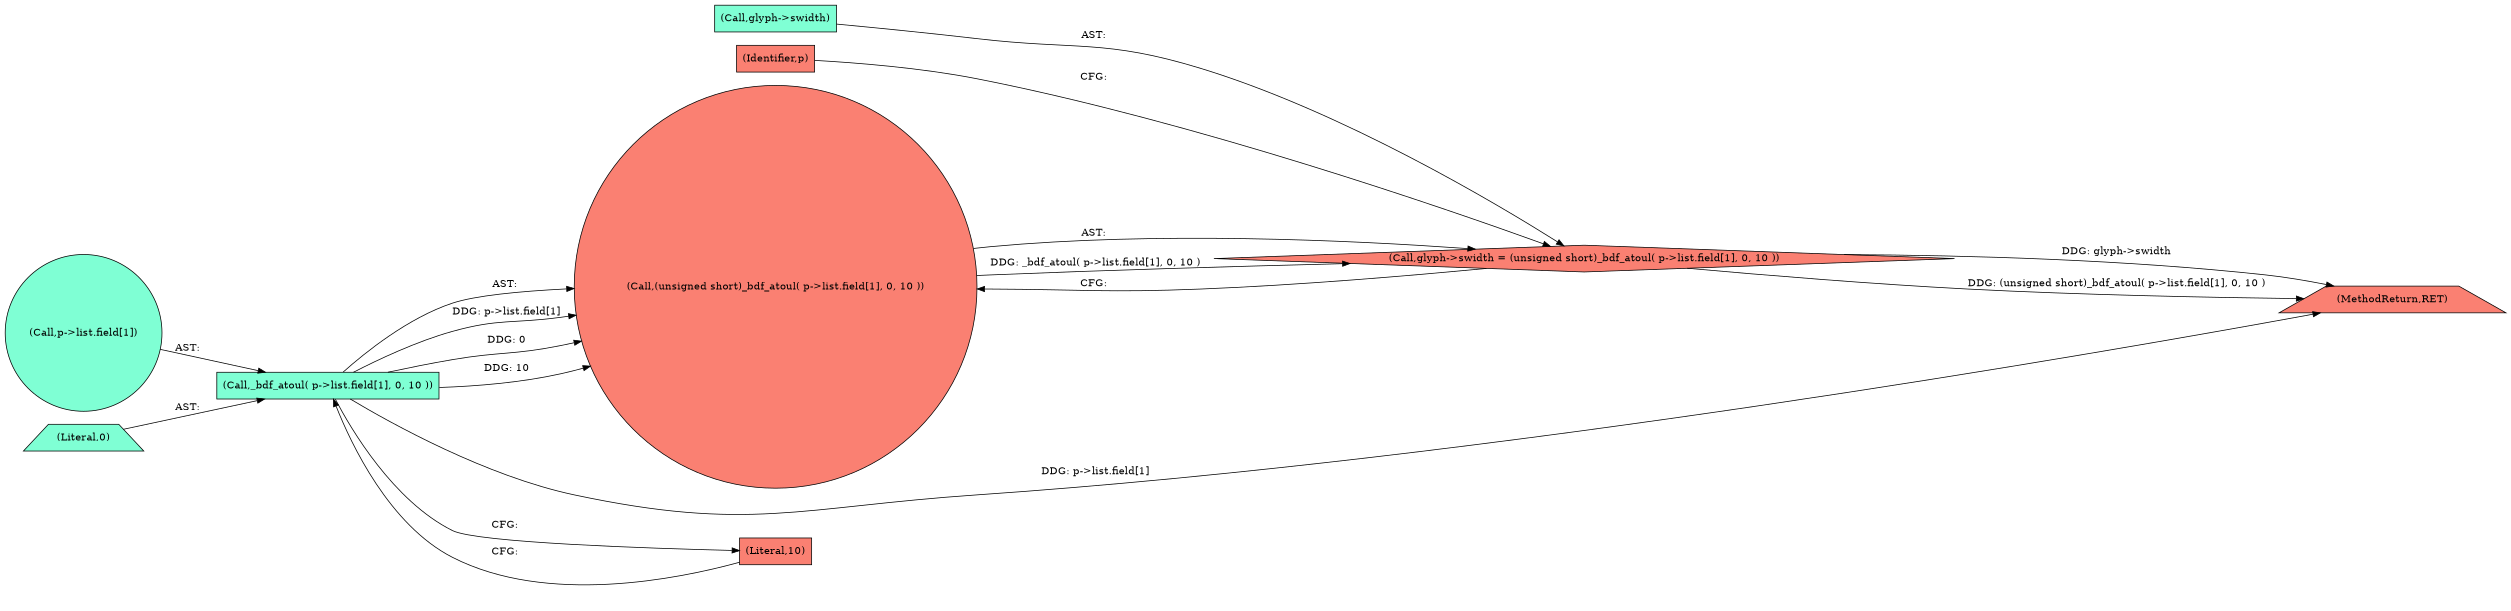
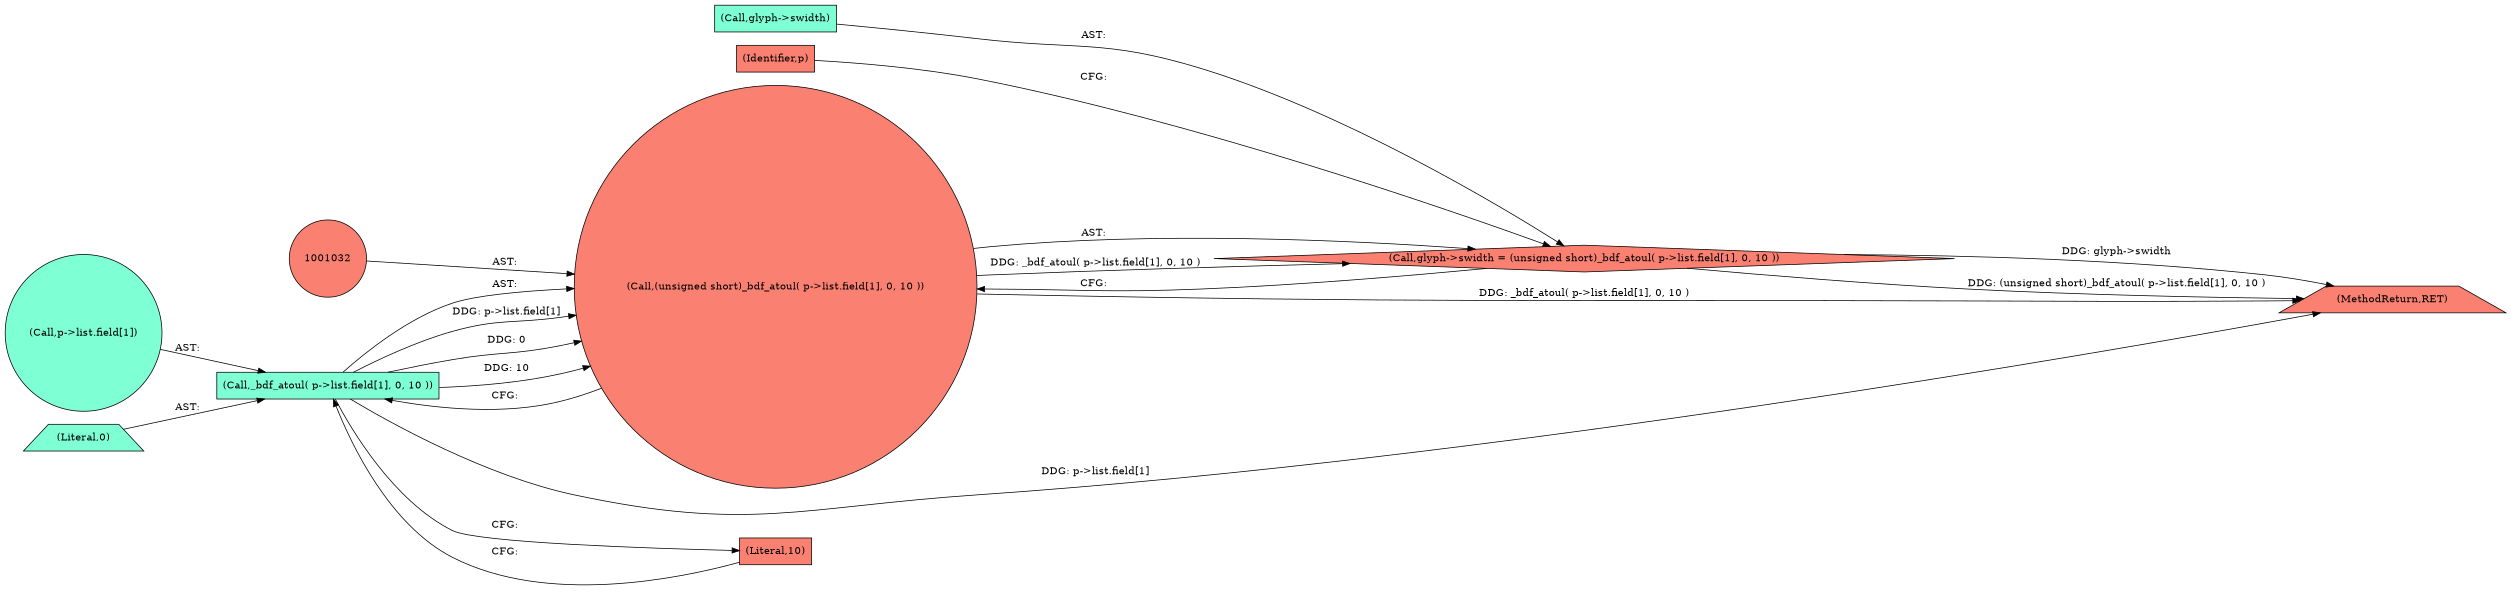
none -> (328, 259)
none -> (1635, 301)
none -> (498, 409)
